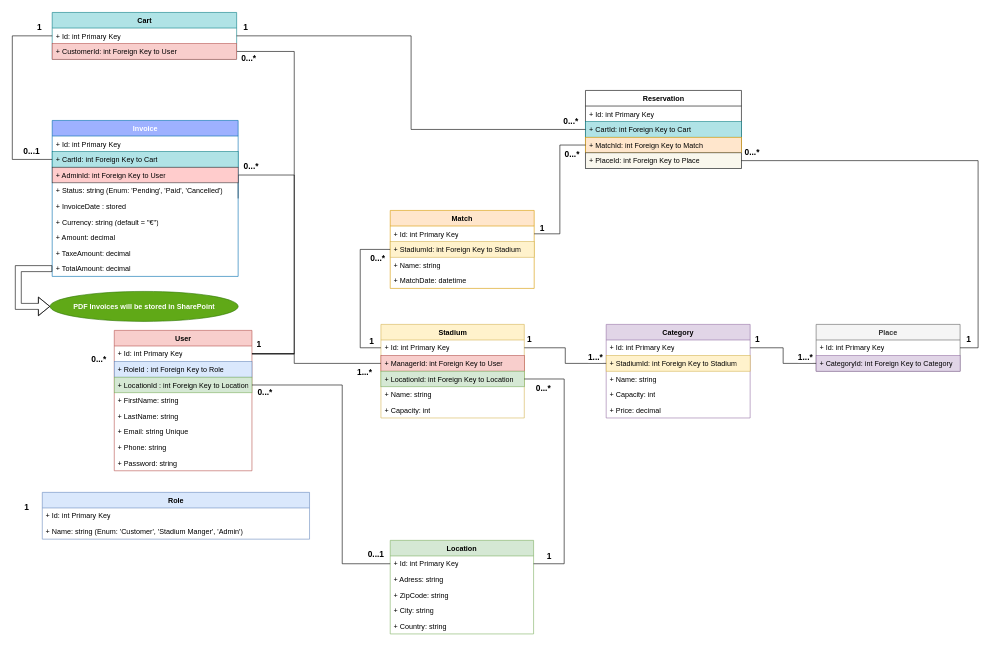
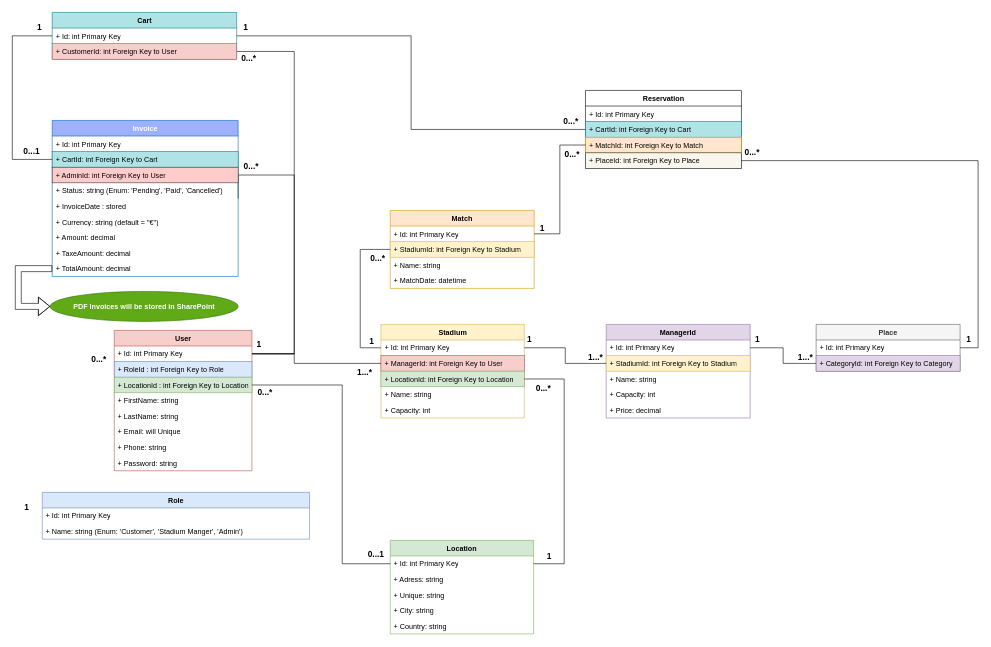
(678, 333) -> (678, 333)
(155, 432) -> (149, 432)
(423, 596) -> (421, 596)
